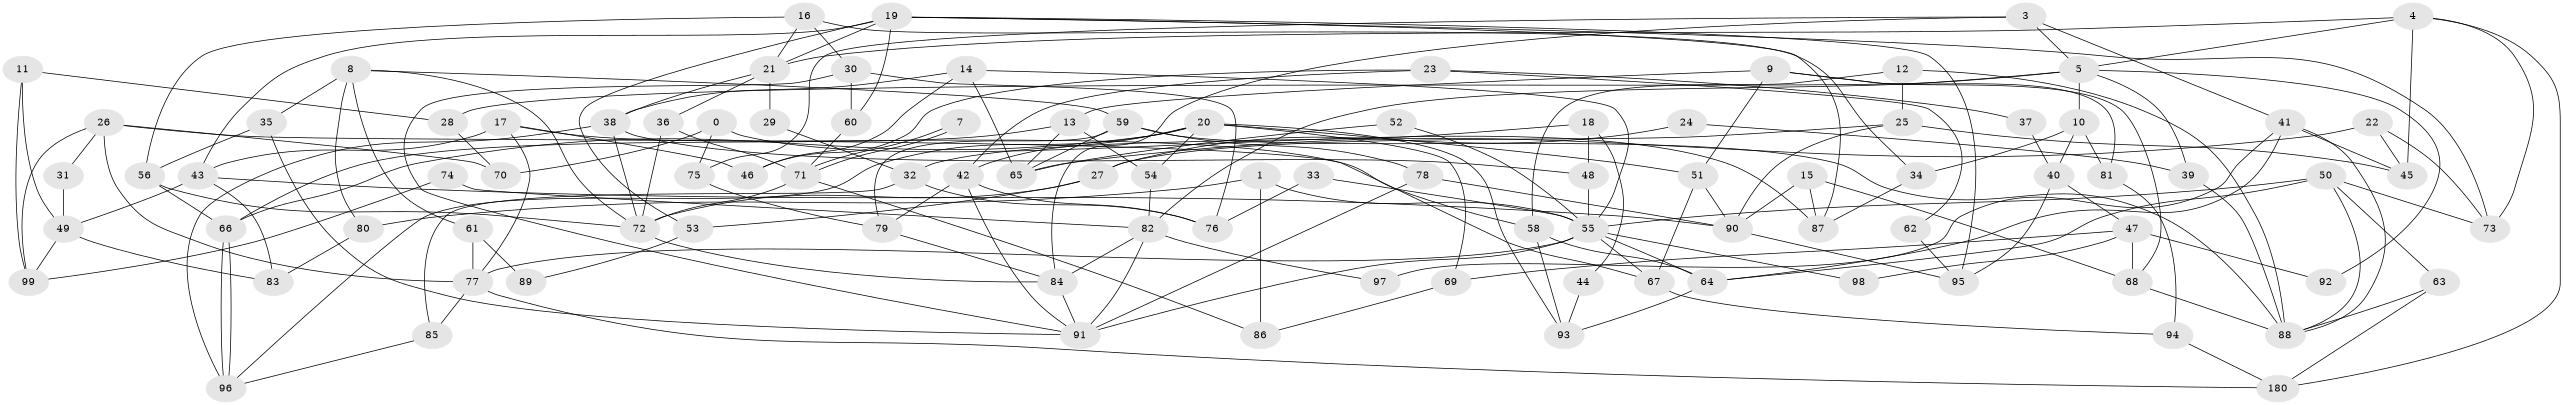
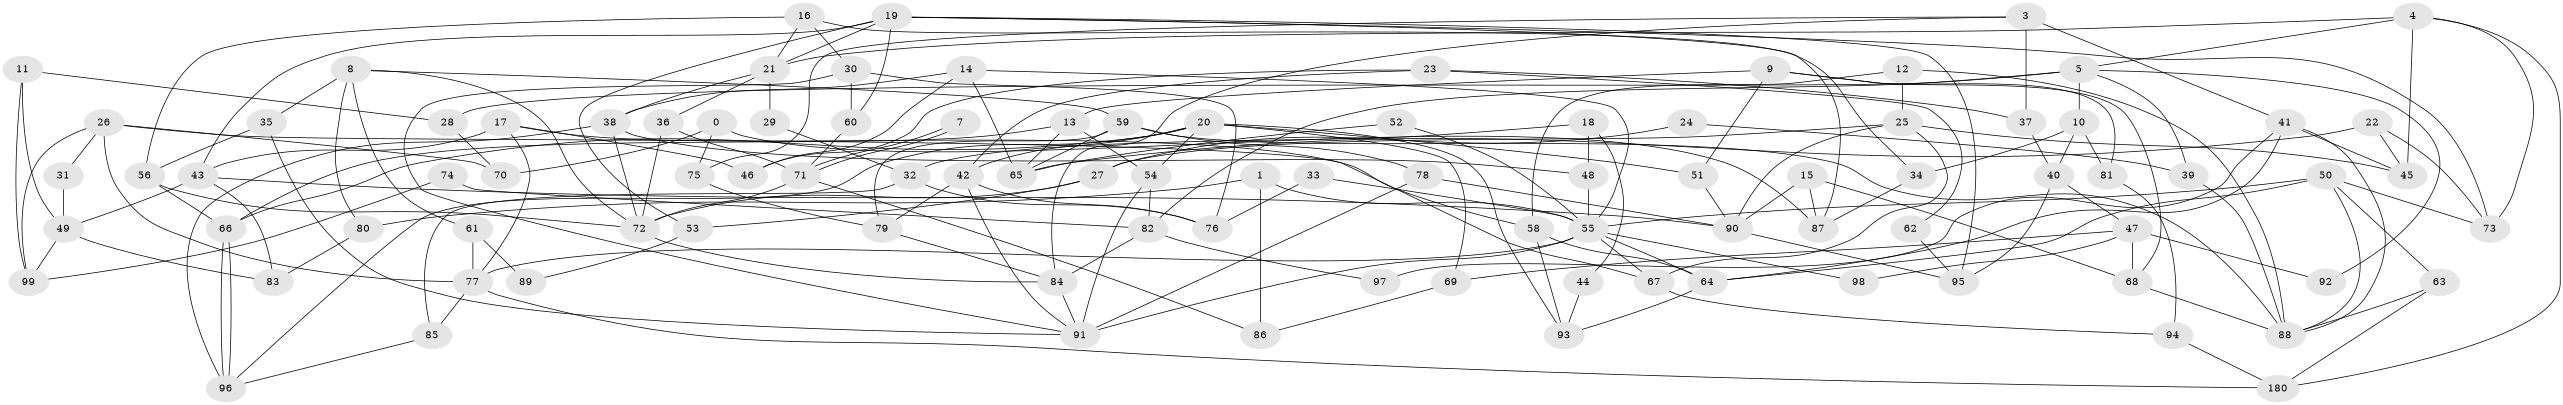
(2053, 43) -> (2026, 69)
(1676, 229) -> (1847, 242)
(1119, 287) -> (1107, 248)
